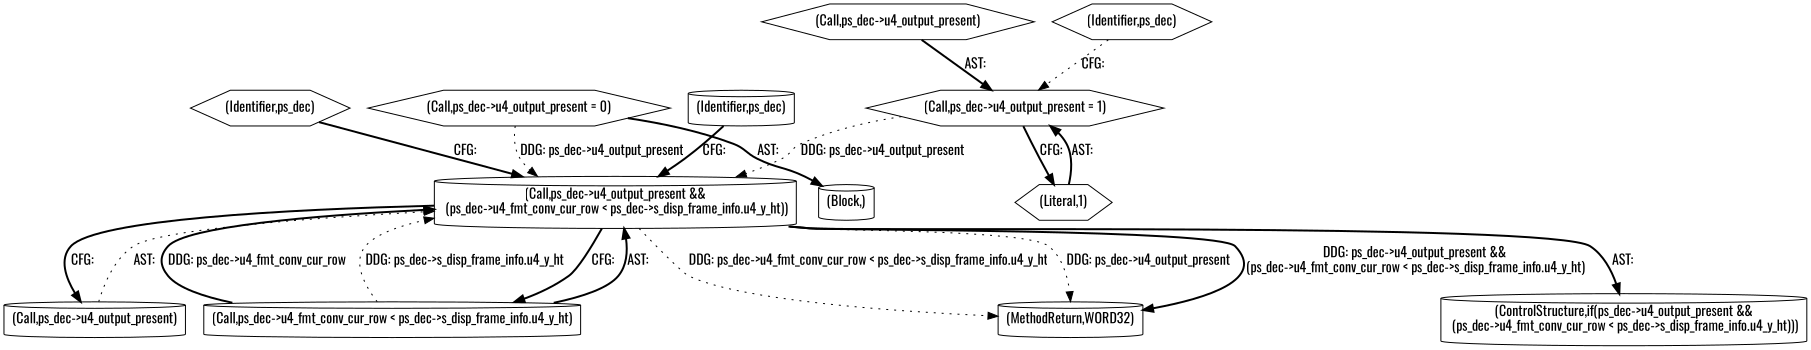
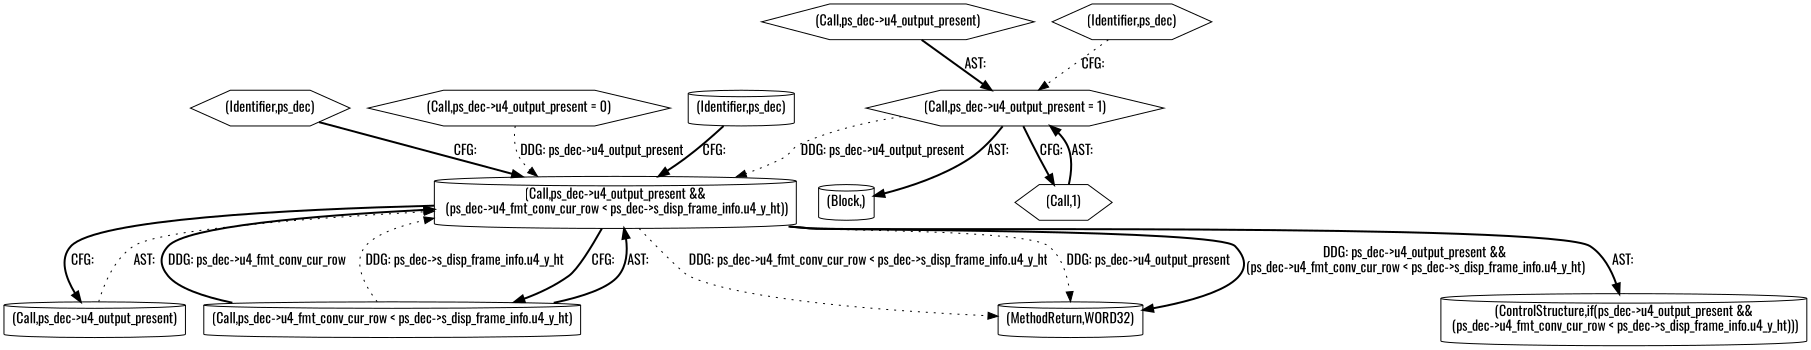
(724, 140) -> (949, 170)
(1064, 202) -> (1064, 202)
